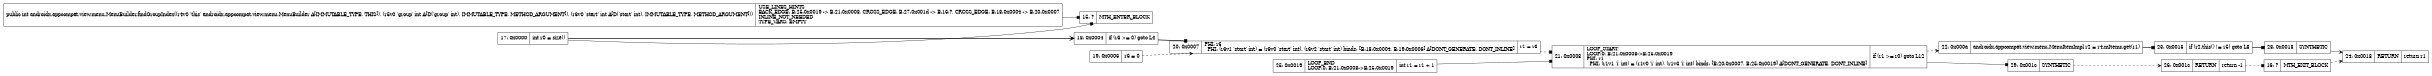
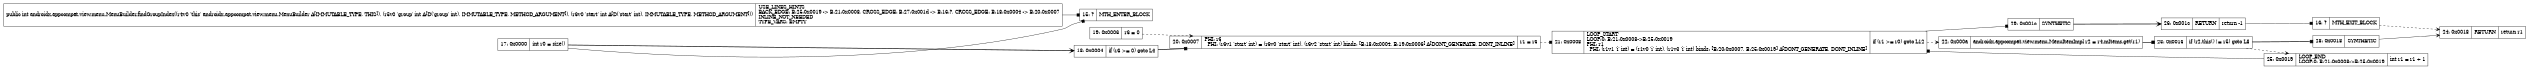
none -> (2266, 51)
(2116, 66) -> (2116, 24)
(2253, 66) -> (2277, 24)
